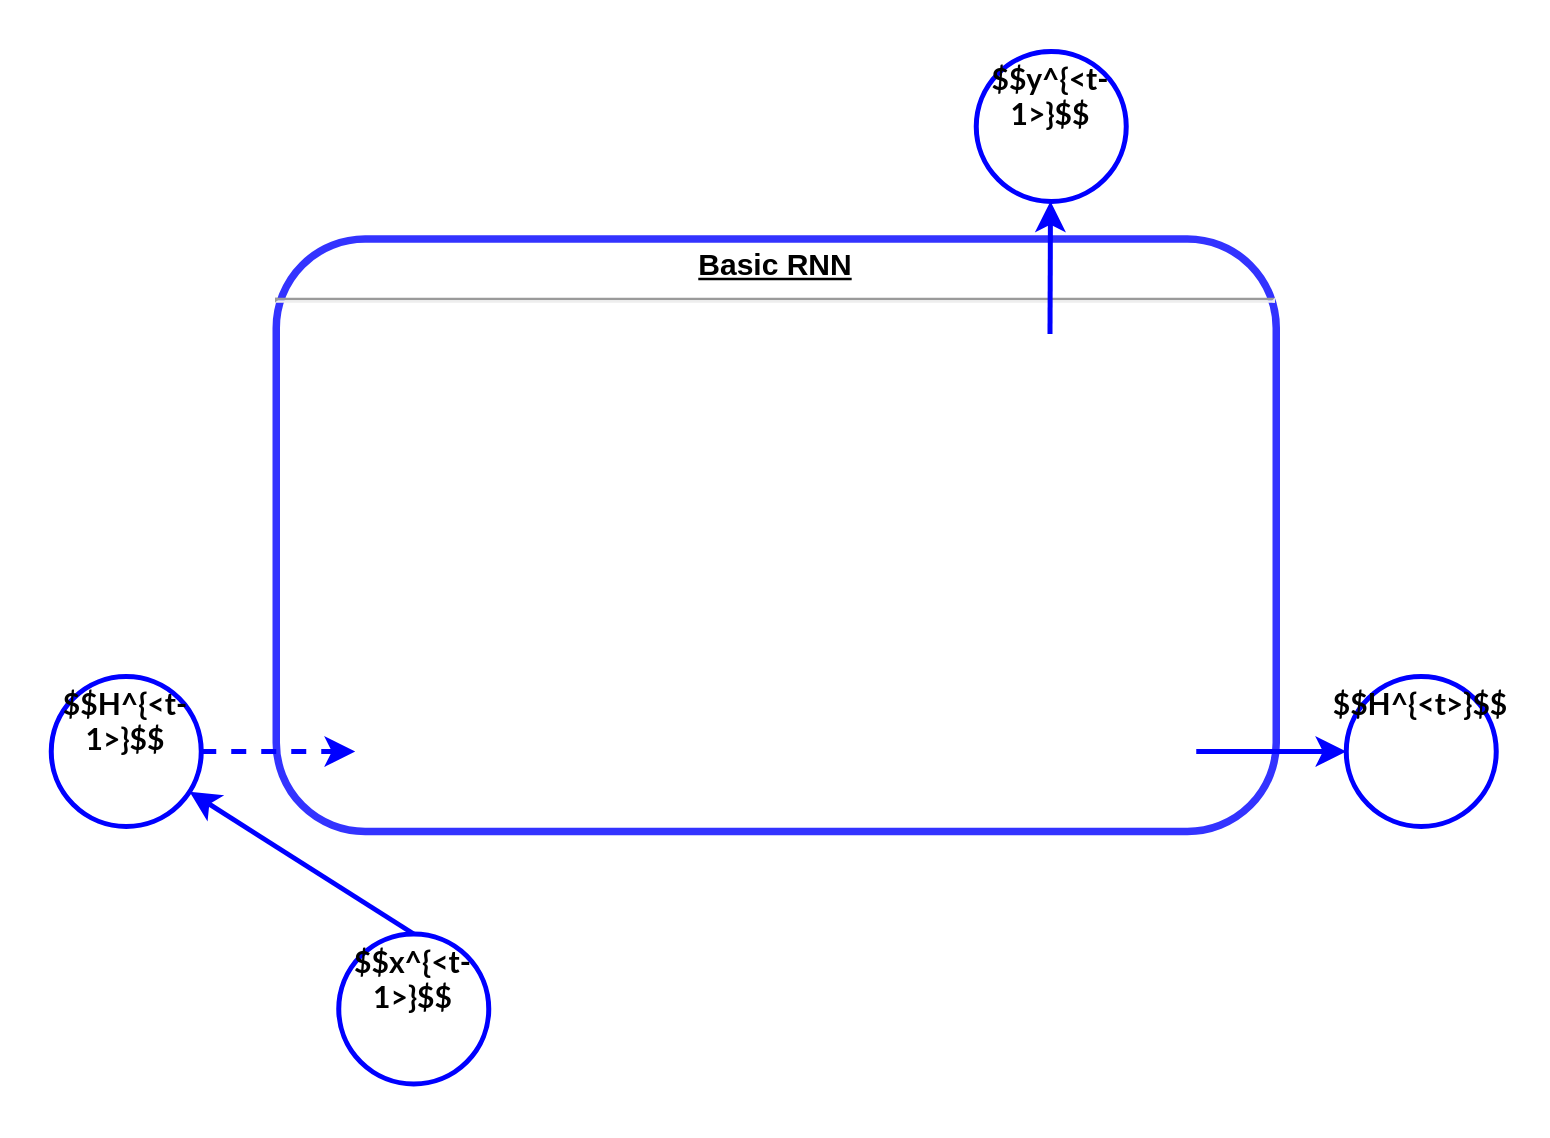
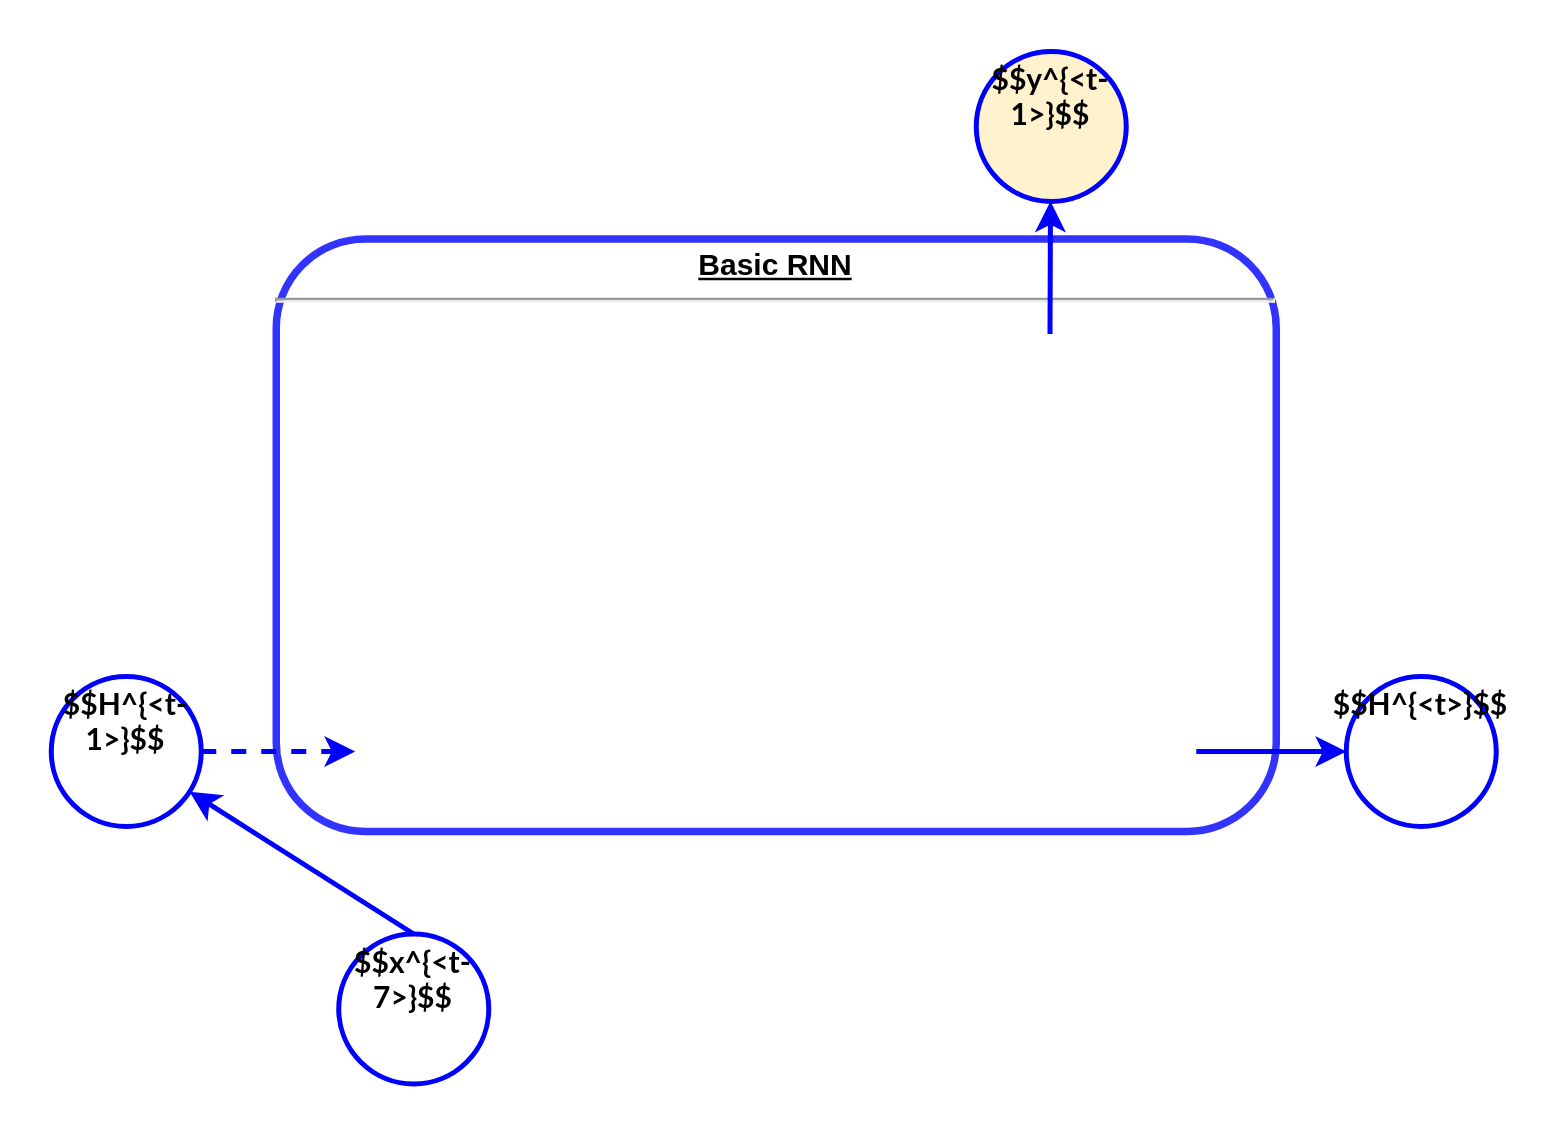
(1051, 126) -> (1051, 126)
(414, 982) -> (414, 982)
